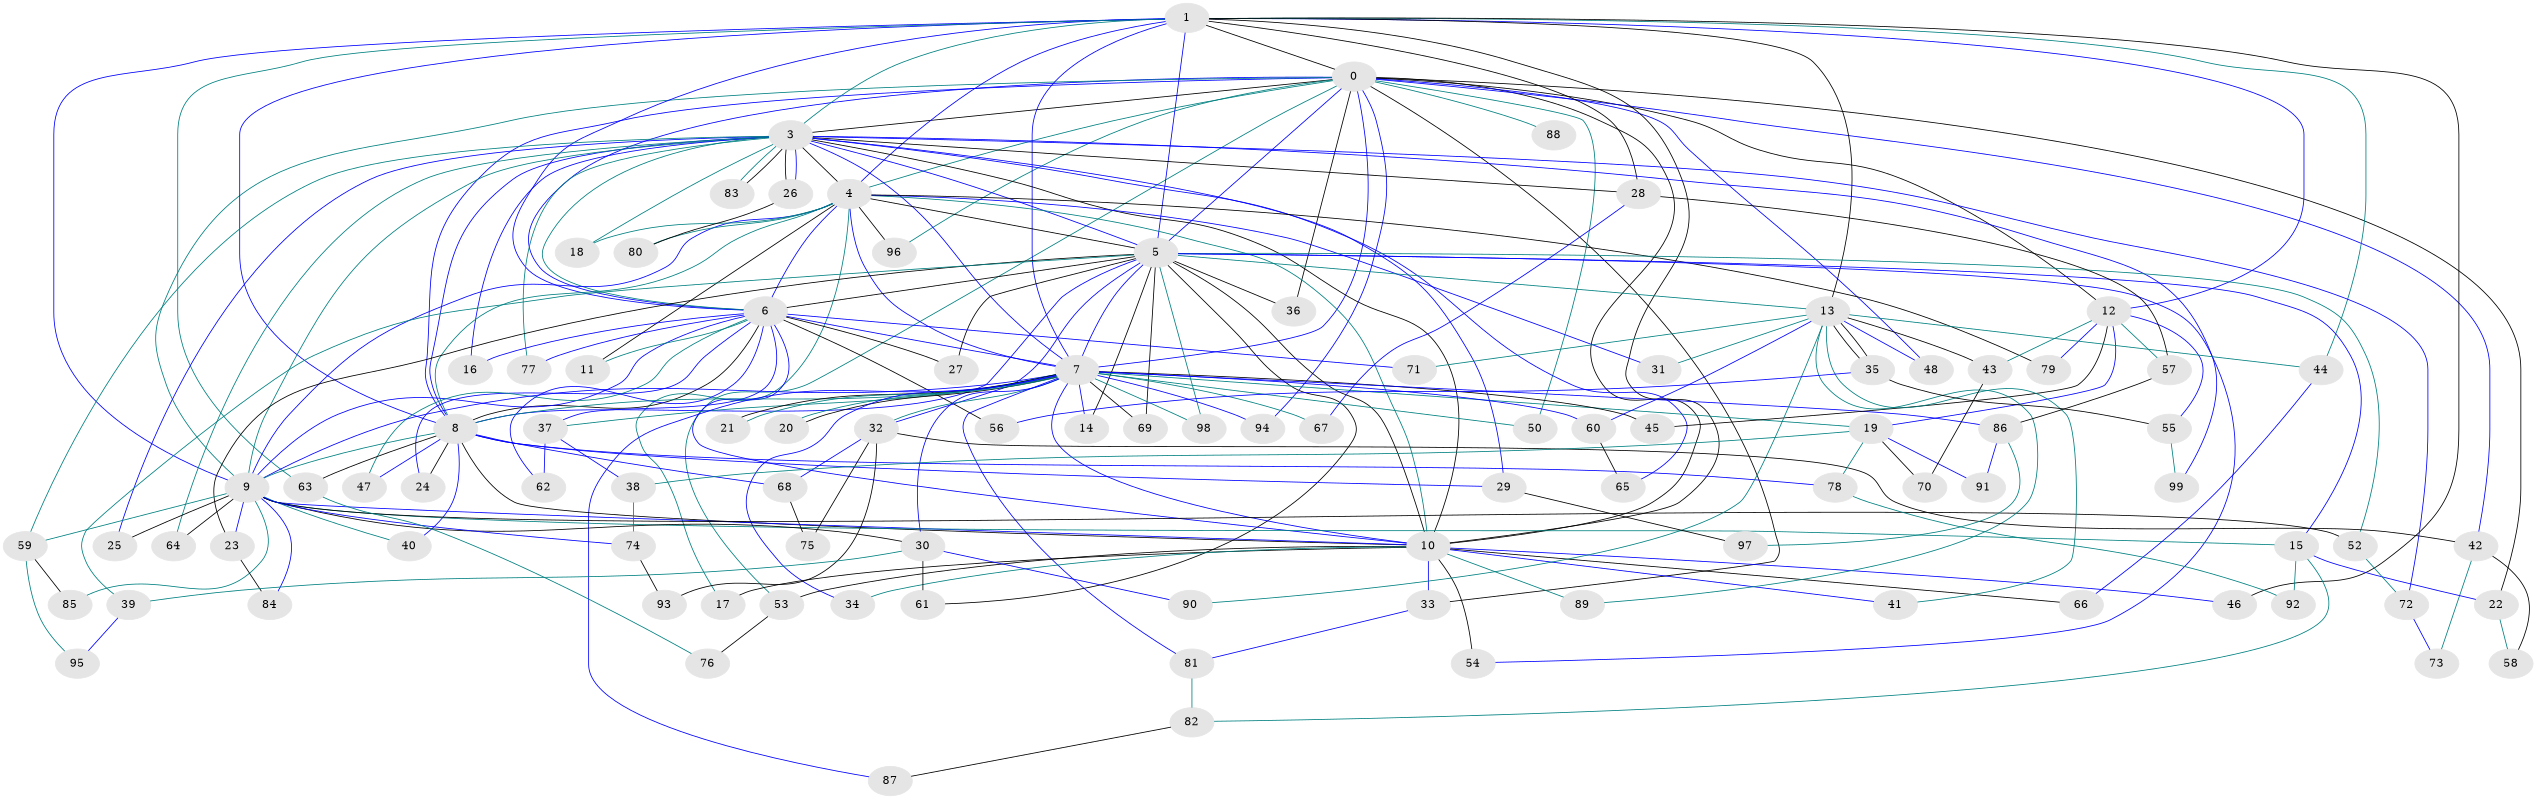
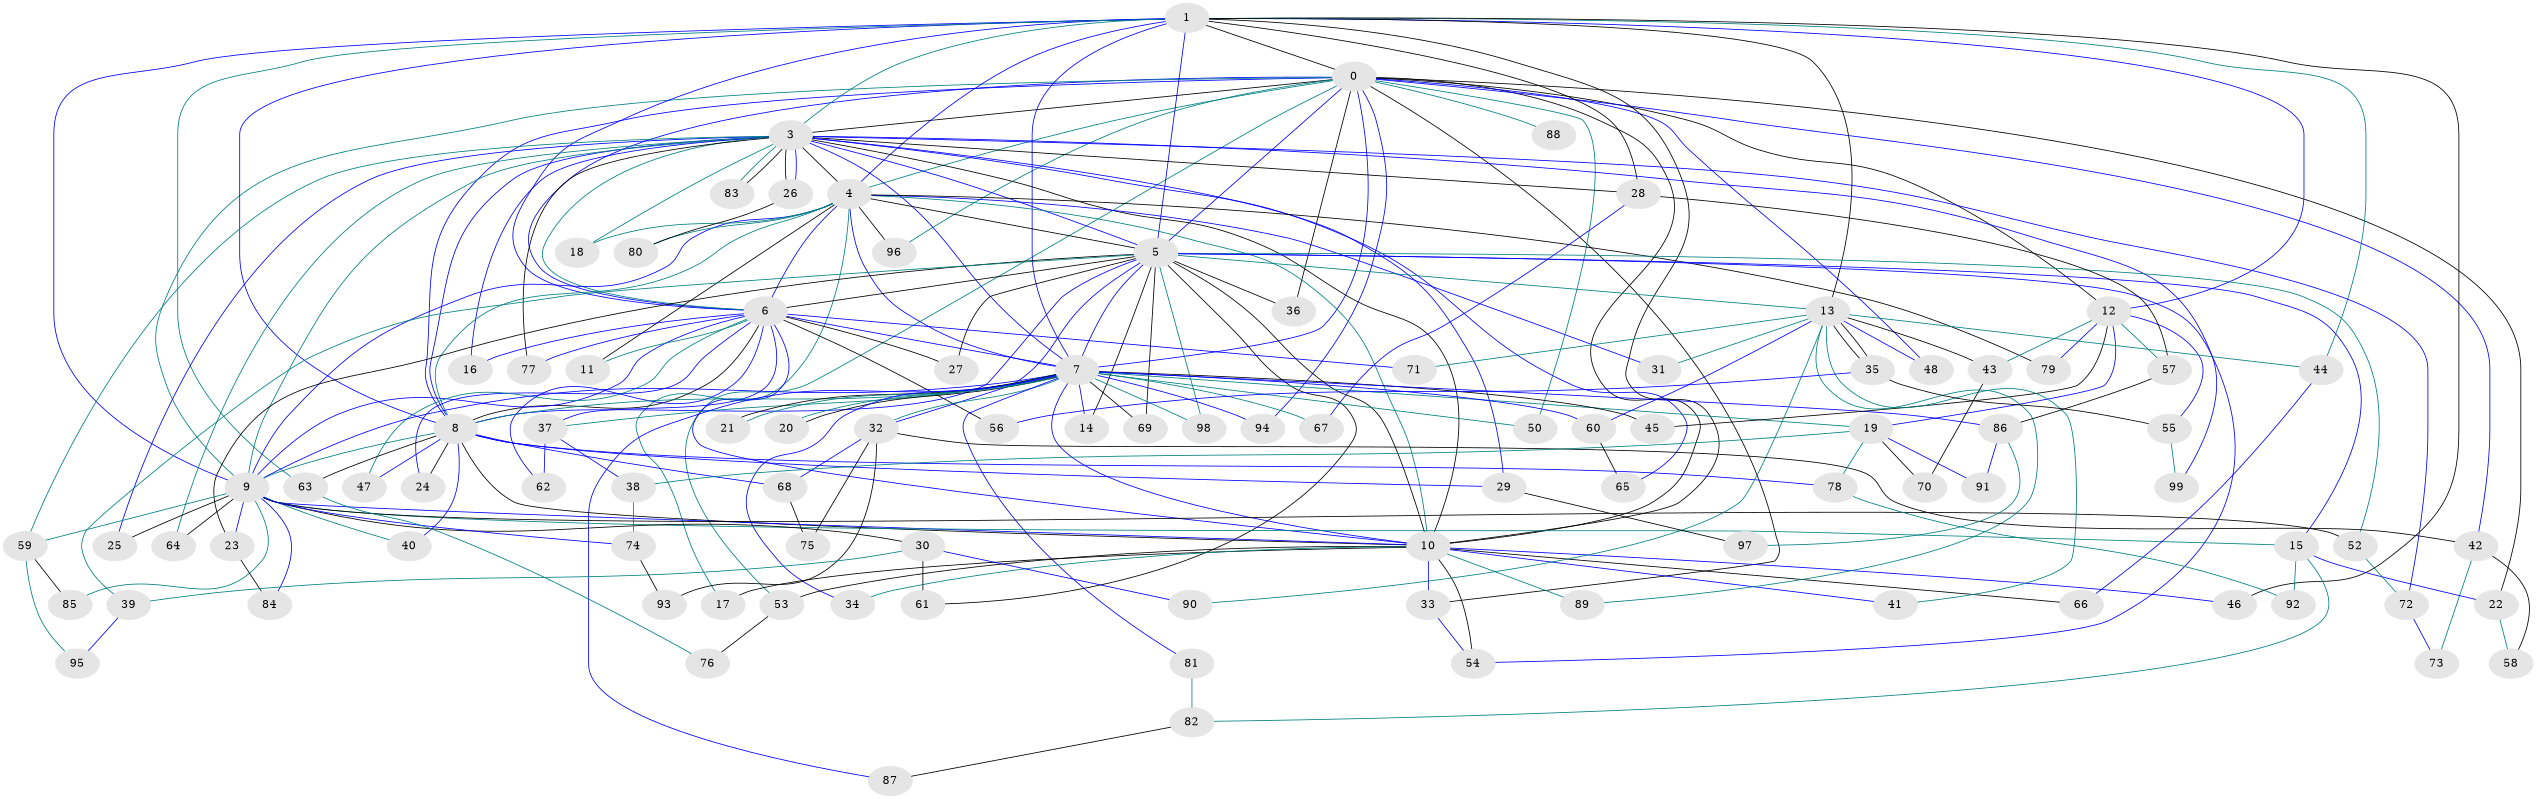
(613, 162) -> (613, 162)
(942, 413) -> none
(1310, 634) -> (1451, 634)
